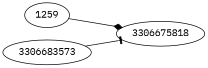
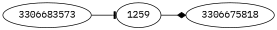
(102, 43) -> (102, 15)
